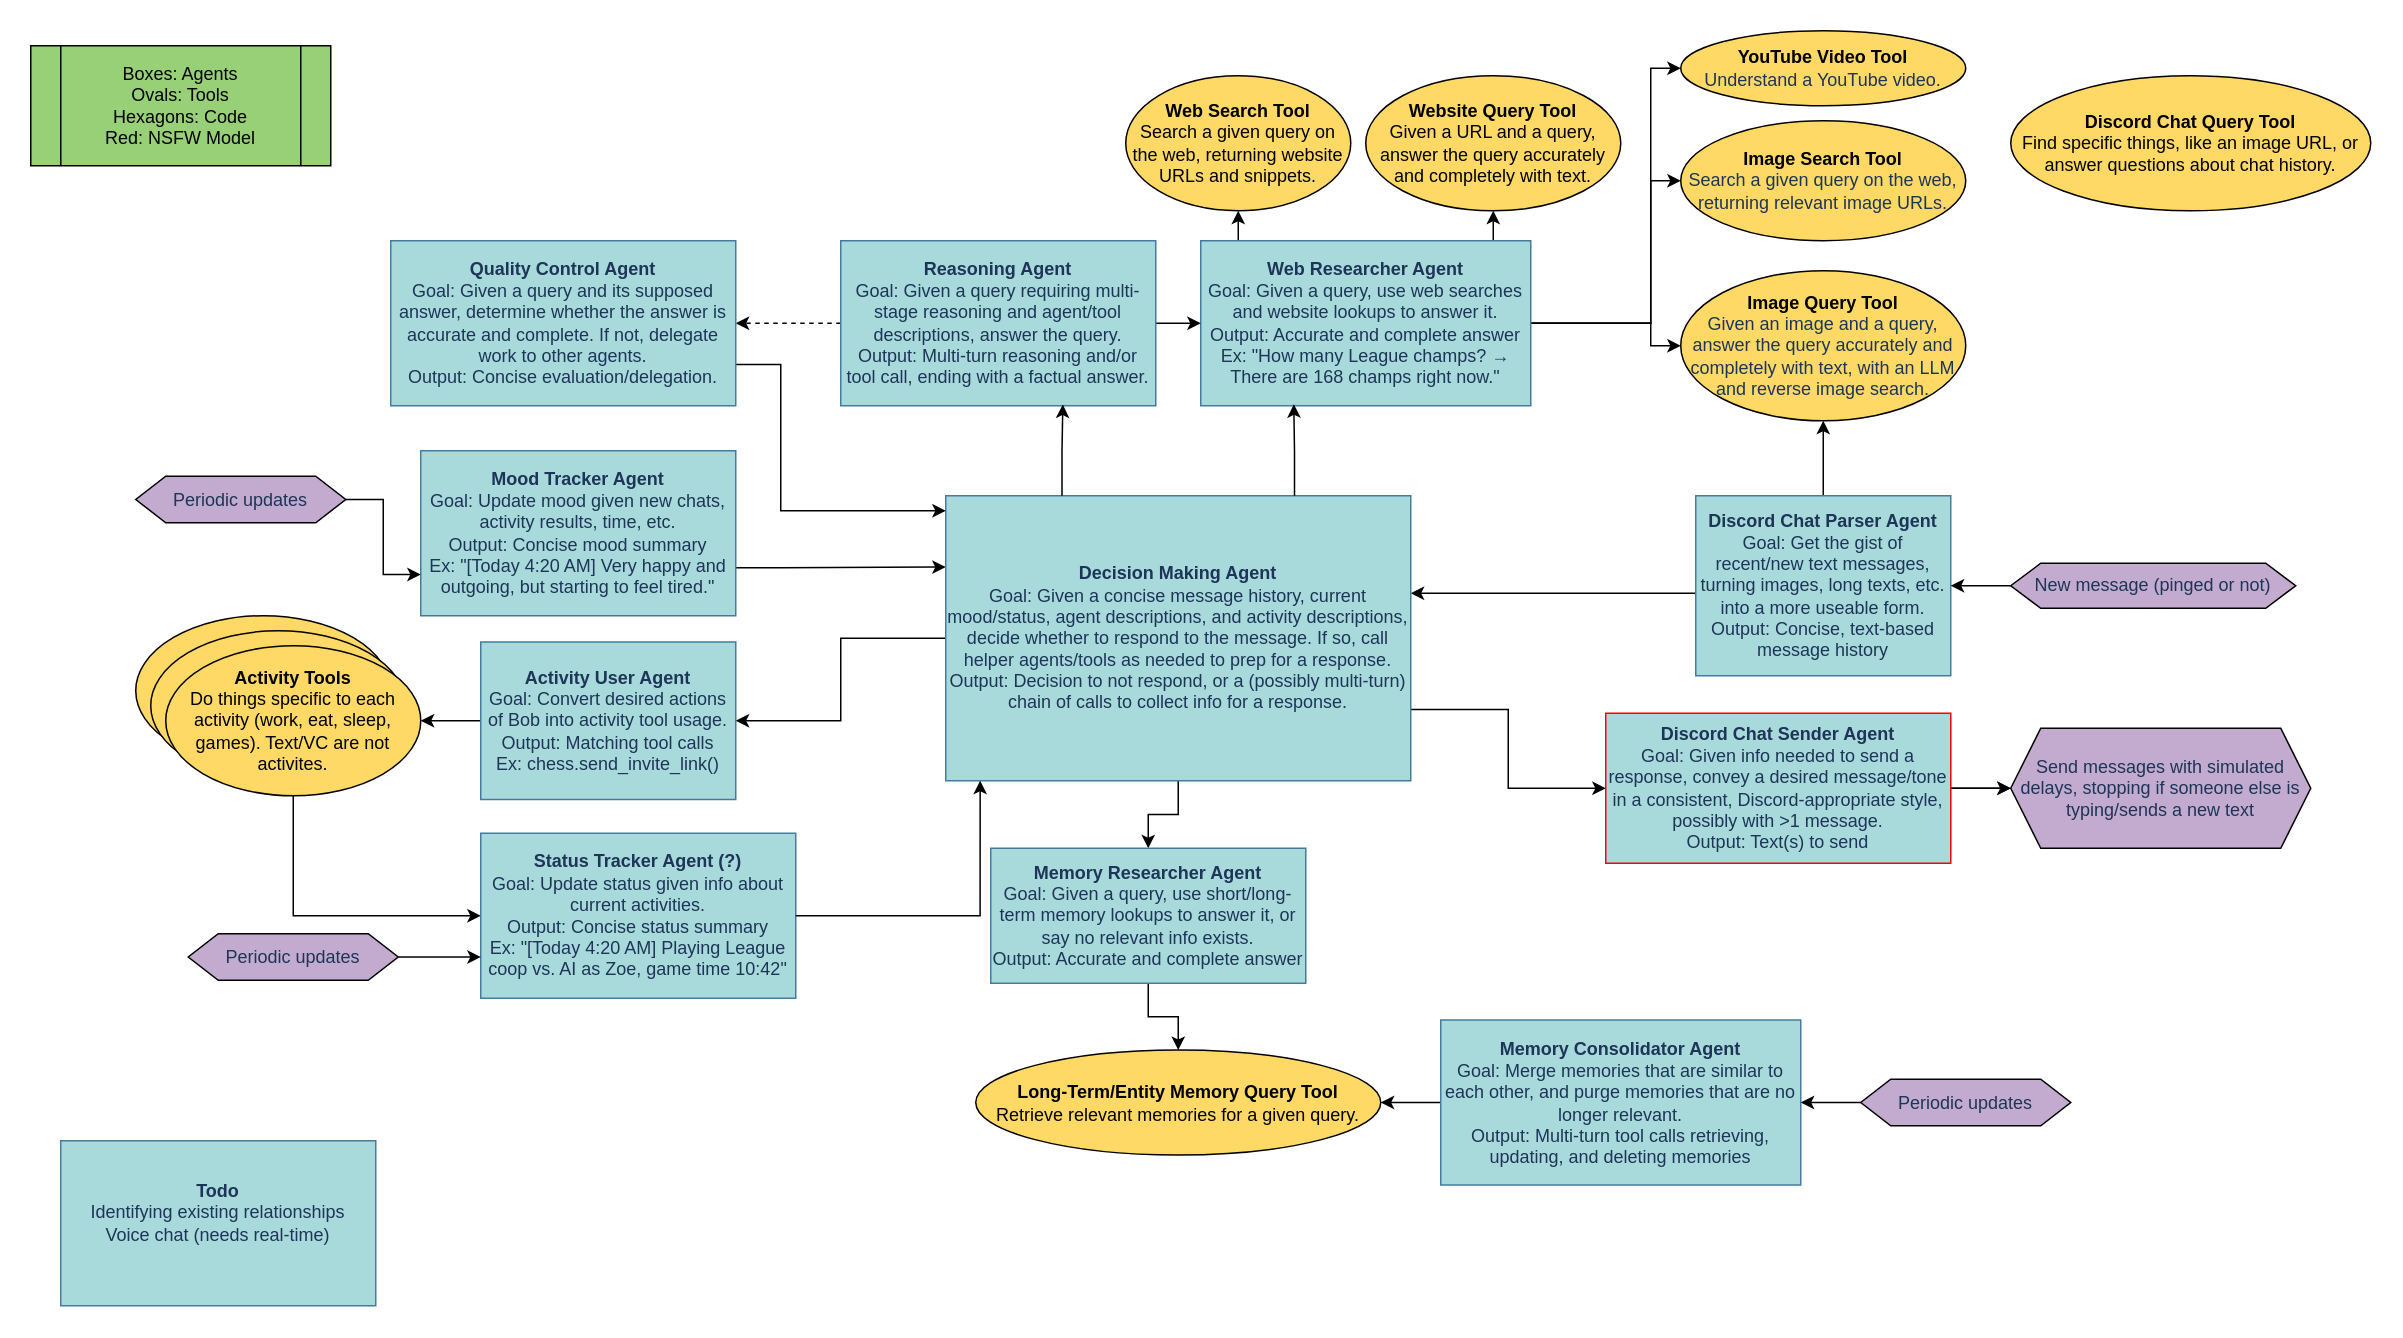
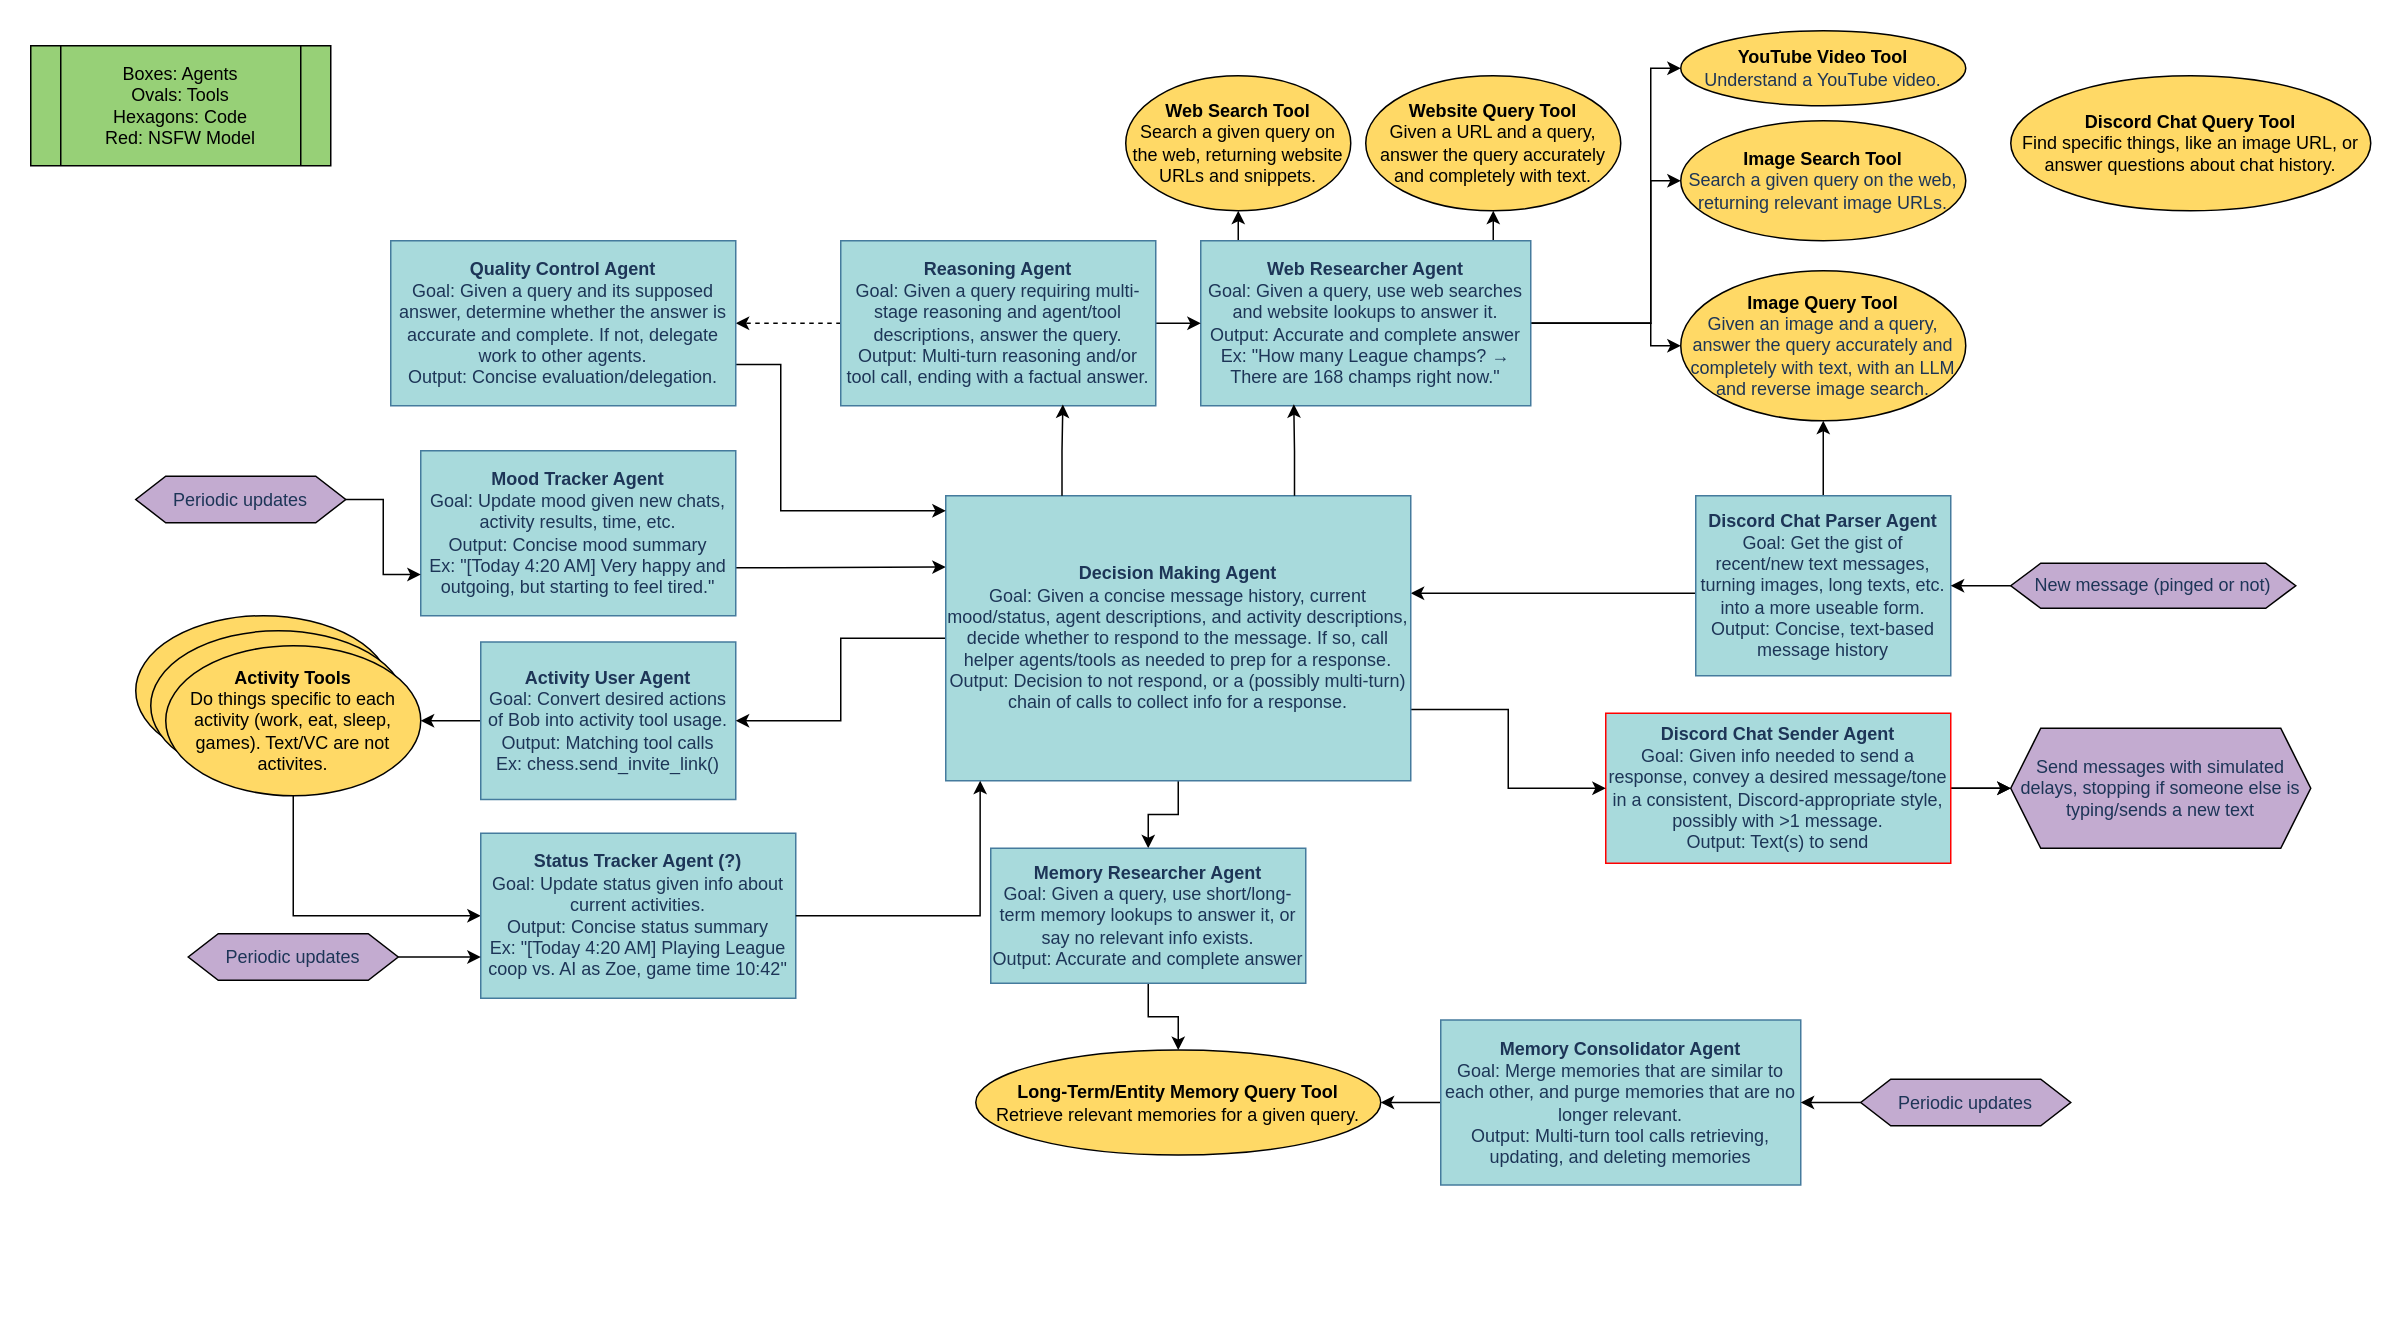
(218, 1223) -> none
